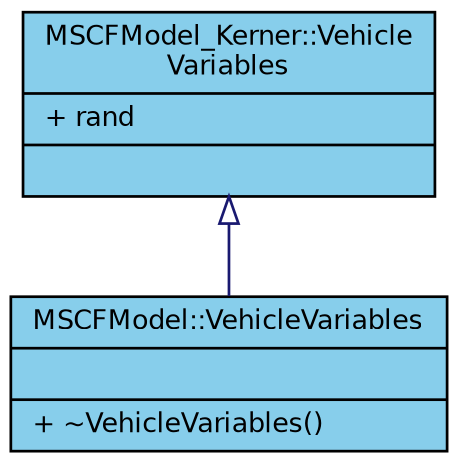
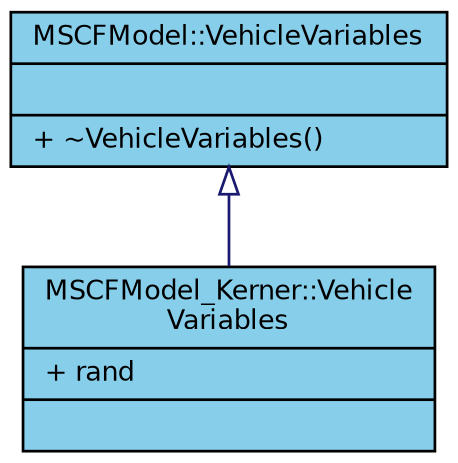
(229, 260) -> (229, 231)
